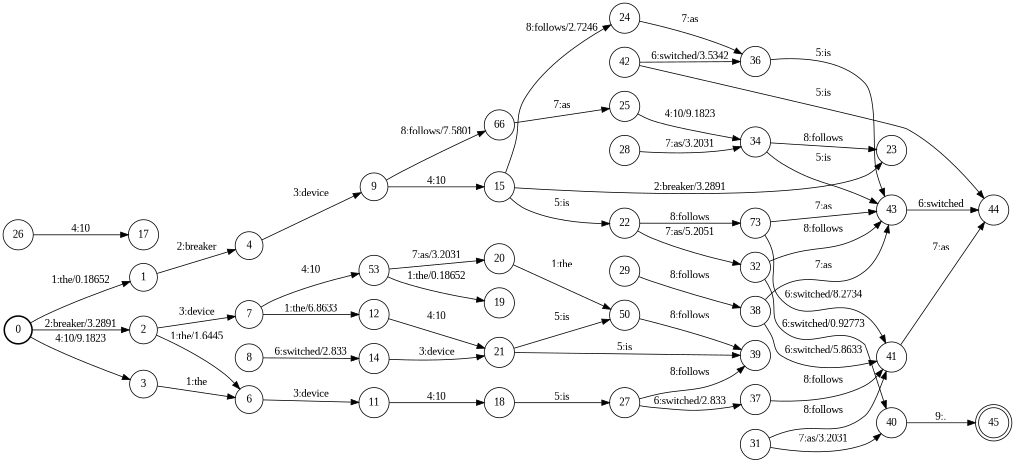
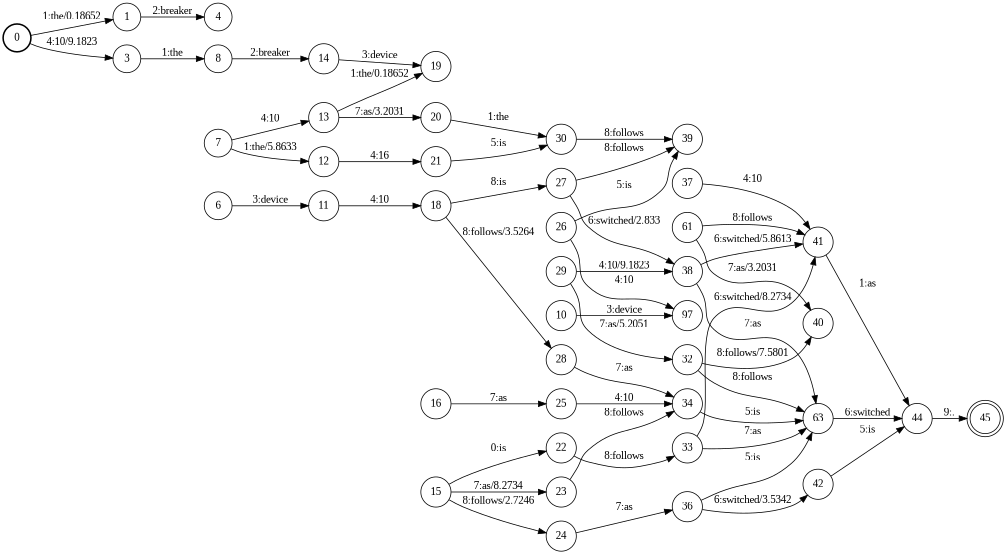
(686, 62) -> (753, 513)
(690, 114) -> (624, 398)
(499, 125) -> (436, 404)
(690, 144) -> (624, 368)
(820, 146) -> (610, 436)
(374, 187) -> none
(690, 187) -> (499, 486)
(562, 203) -> (499, 448)
(892, 210) -> (818, 419)
(755, 223) -> (687, 448)
(143, 235) -> (687, 316)
(941, 248) -> (868, 284)
(684, 250) -> (601, 340)
(374, 270) -> (324, 118)
(690, 275) -> (624, 266)
none -> (496, 280)
(311, 309) -> (270, 147)
(625, 315) -> (561, 139)
(437, 316) -> (380, 156)
none -> (561, 316)
(824, 324) -> (753, 353)
(143, 330) -> none
(824, 350) -> (753, 239)
(311, 352) -> (270, 53)
(623, 354) -> (637, 205)
(433, 360) -> (376, 62)
(824, 380) -> (753, 179)
(193, 391) -> (169, 59)
(562, 397) -> (499, 182)
(687, 410) -> (609, 240)
(937, 423) -> (946, 419)
(755, 444) -> (687, 227)
